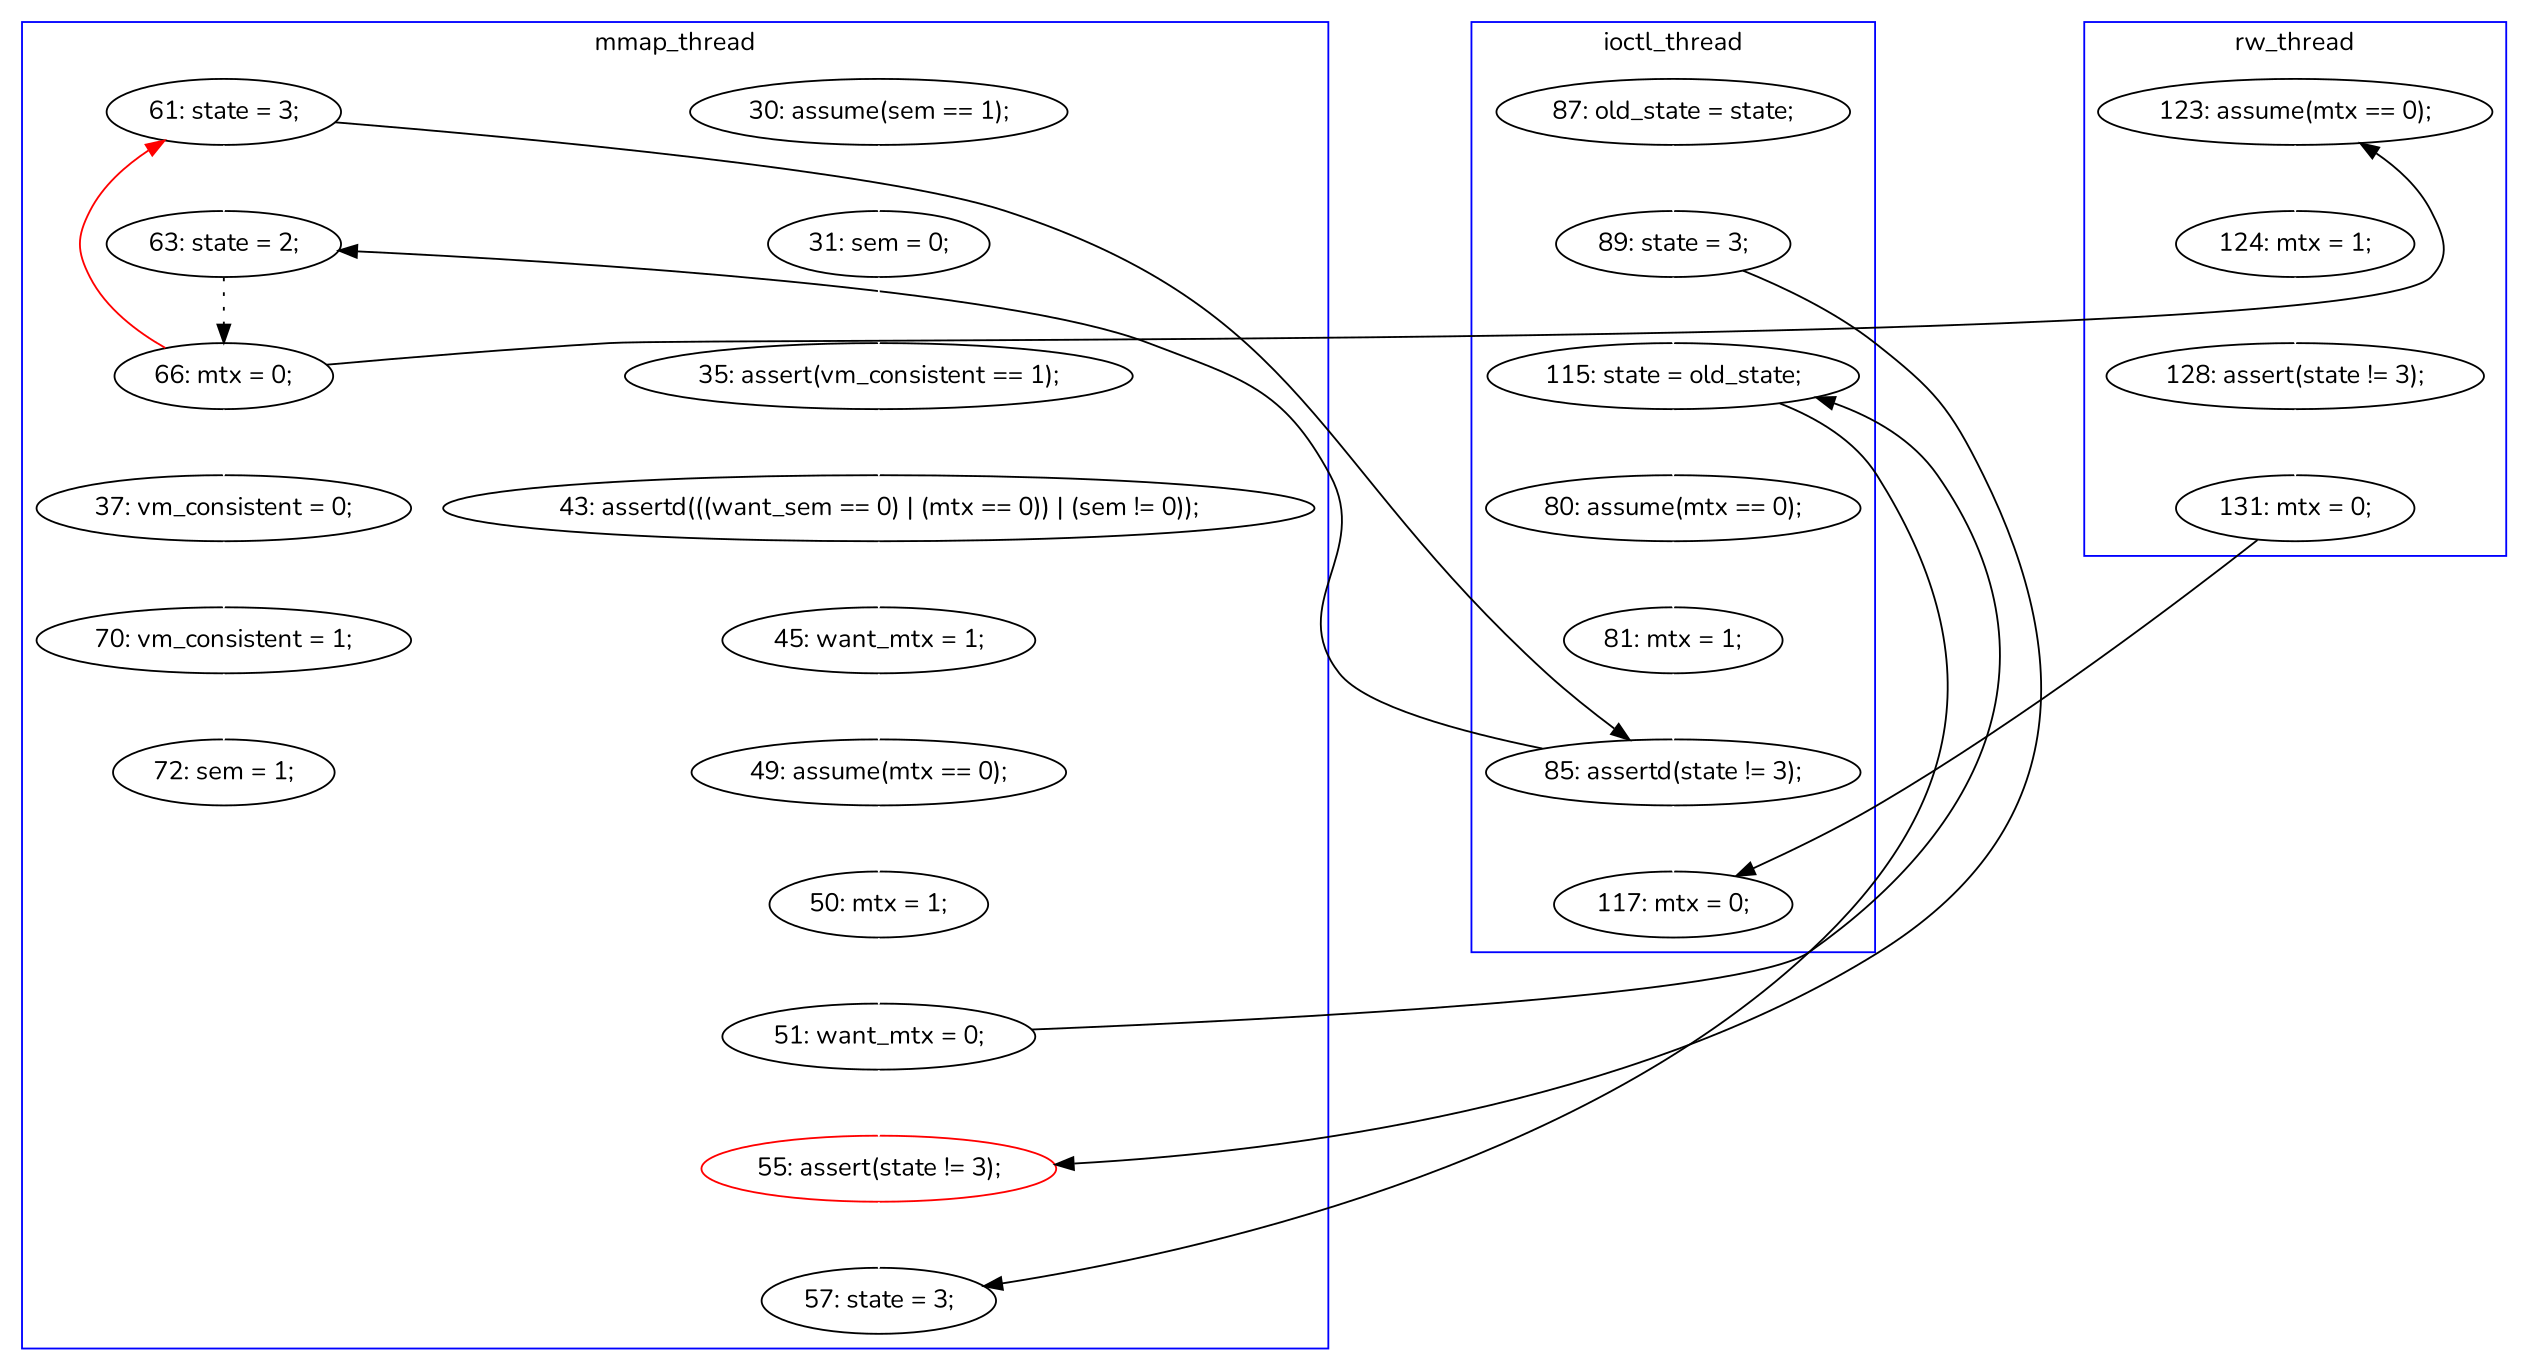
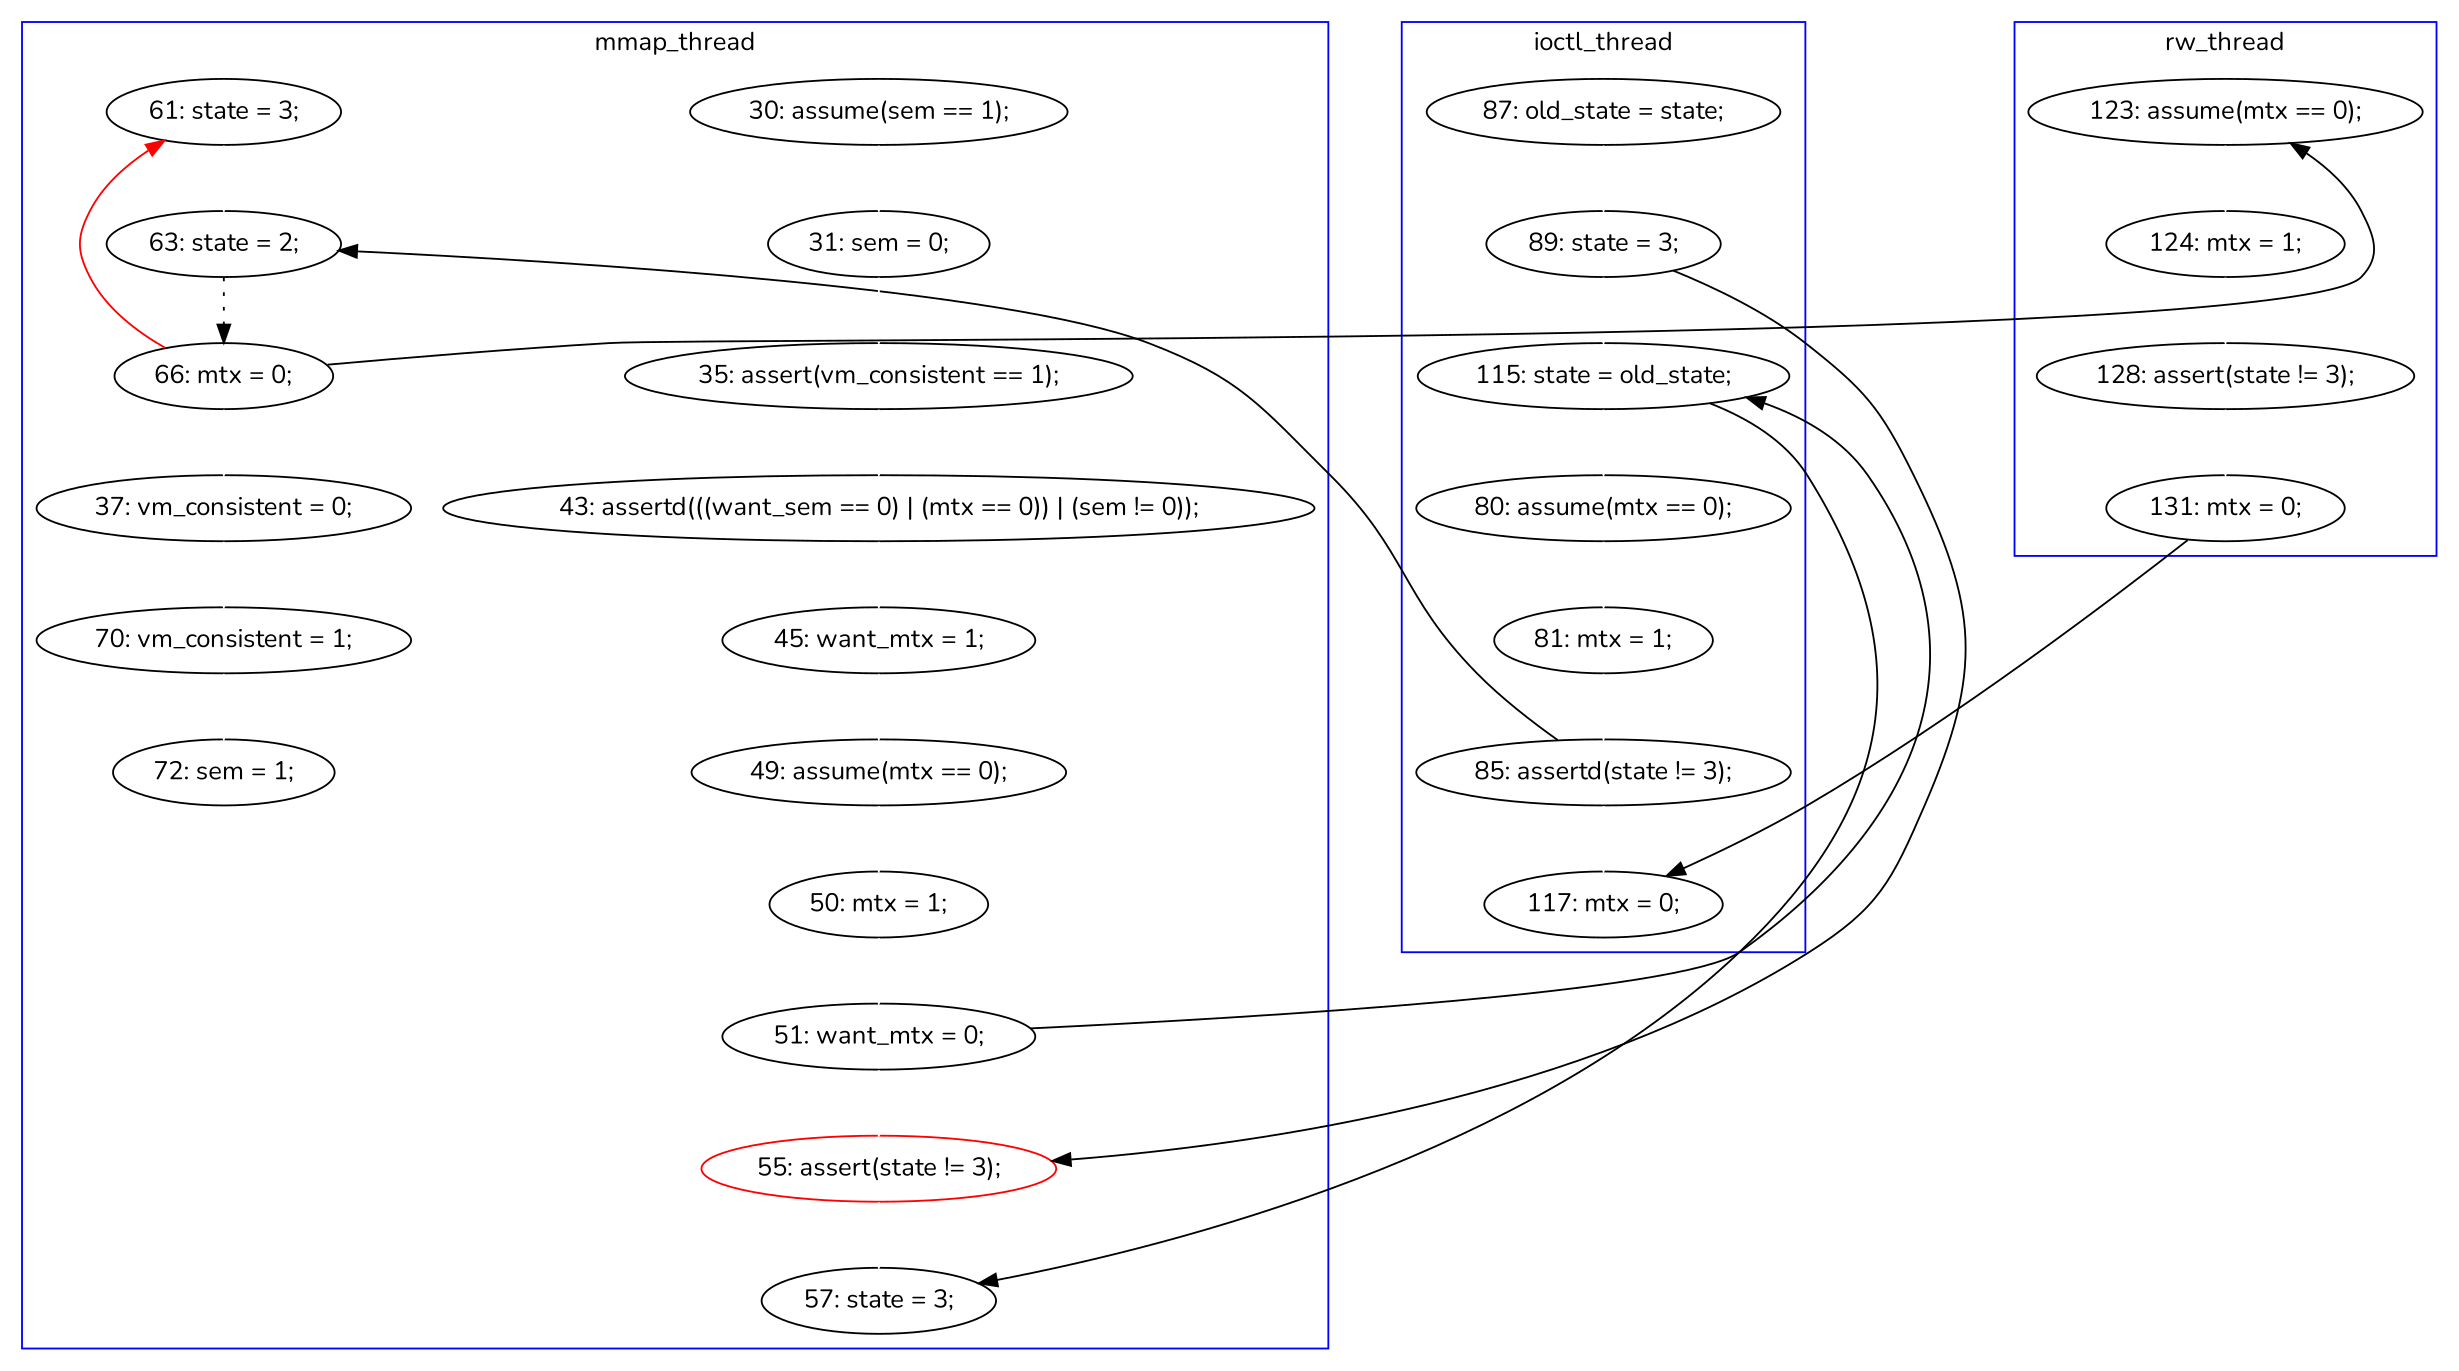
(1067, 235) -> none
